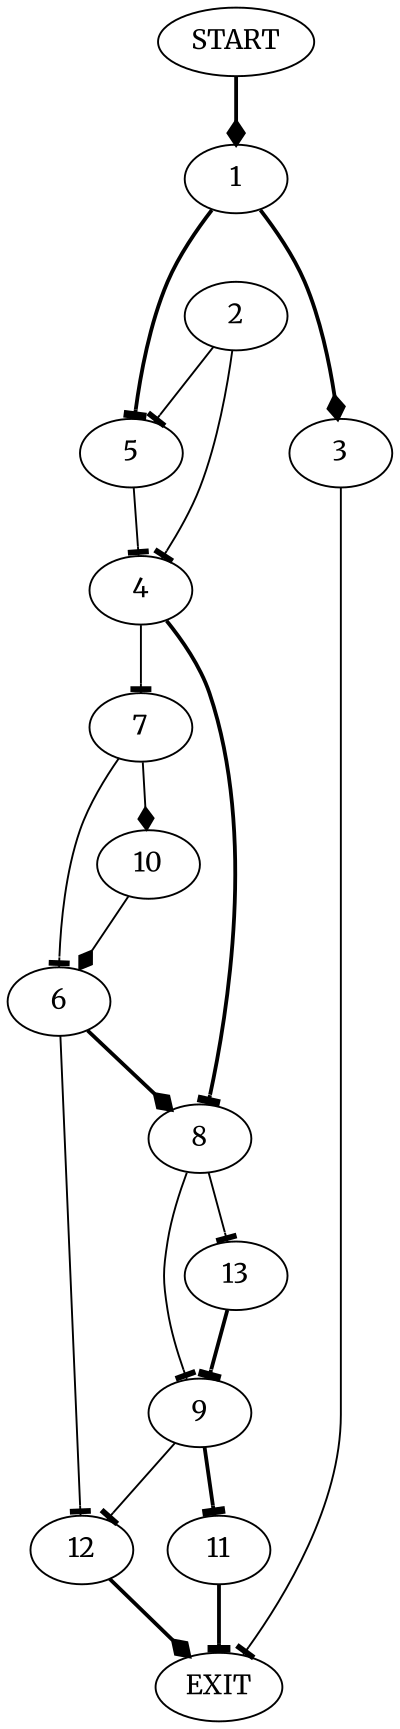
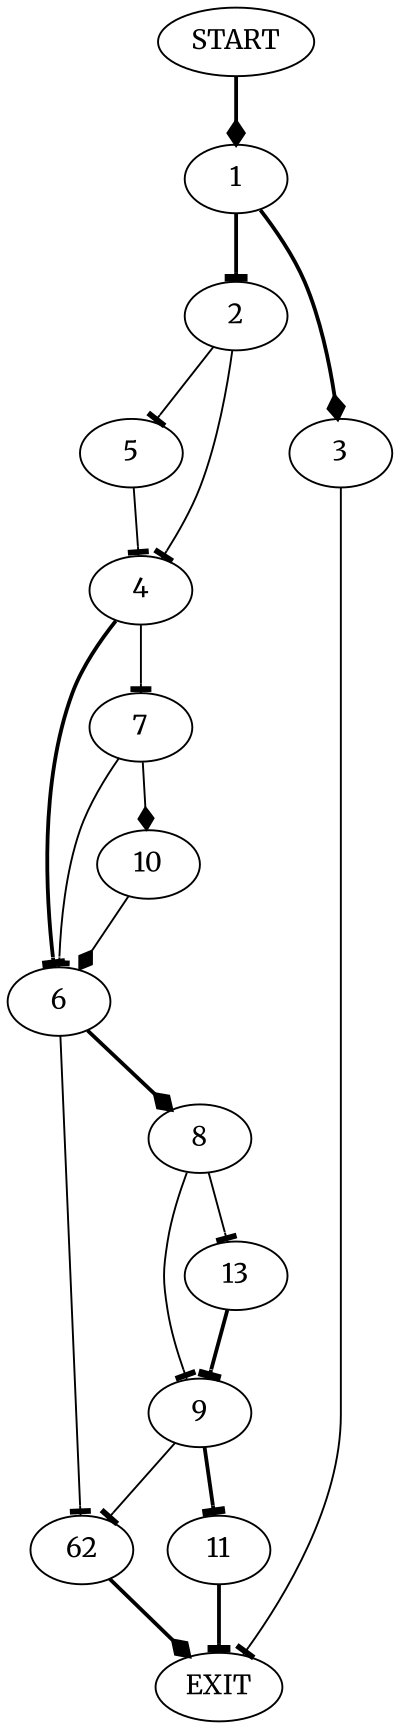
(159, 304) -> (236, 243)
(235, 851) -> (52, 782)
(82, 1550) -> (82, 1550)
